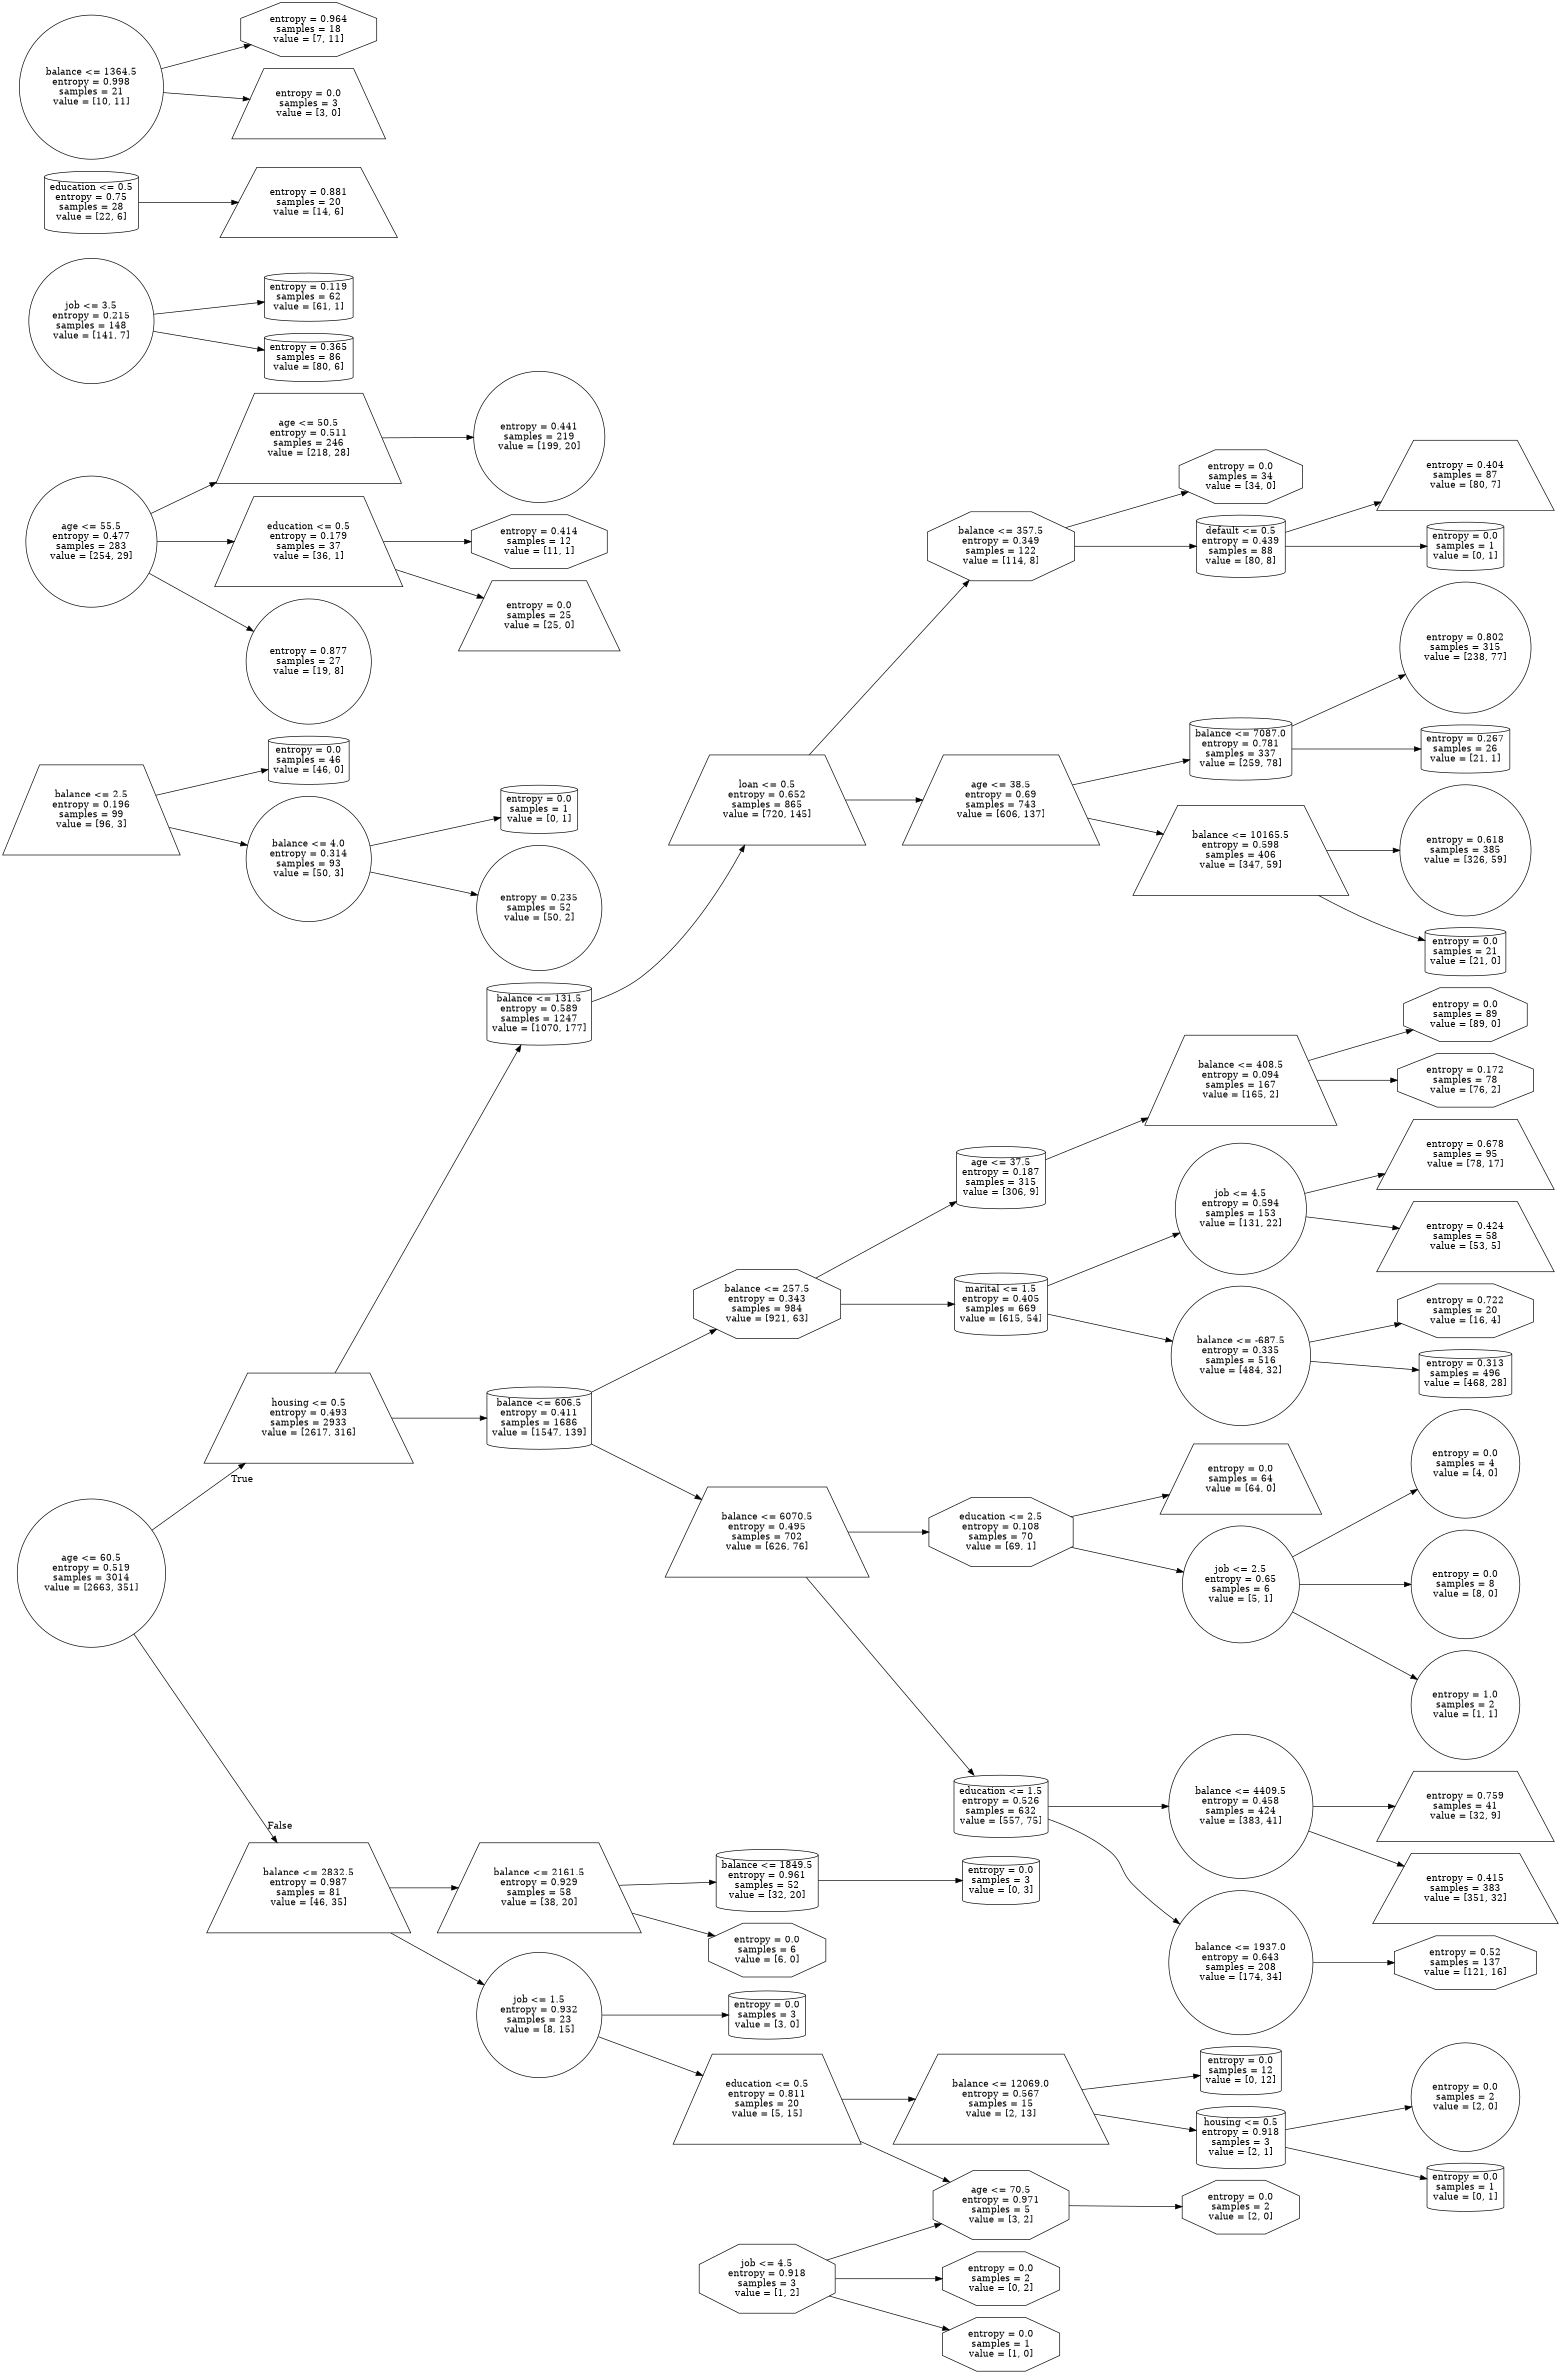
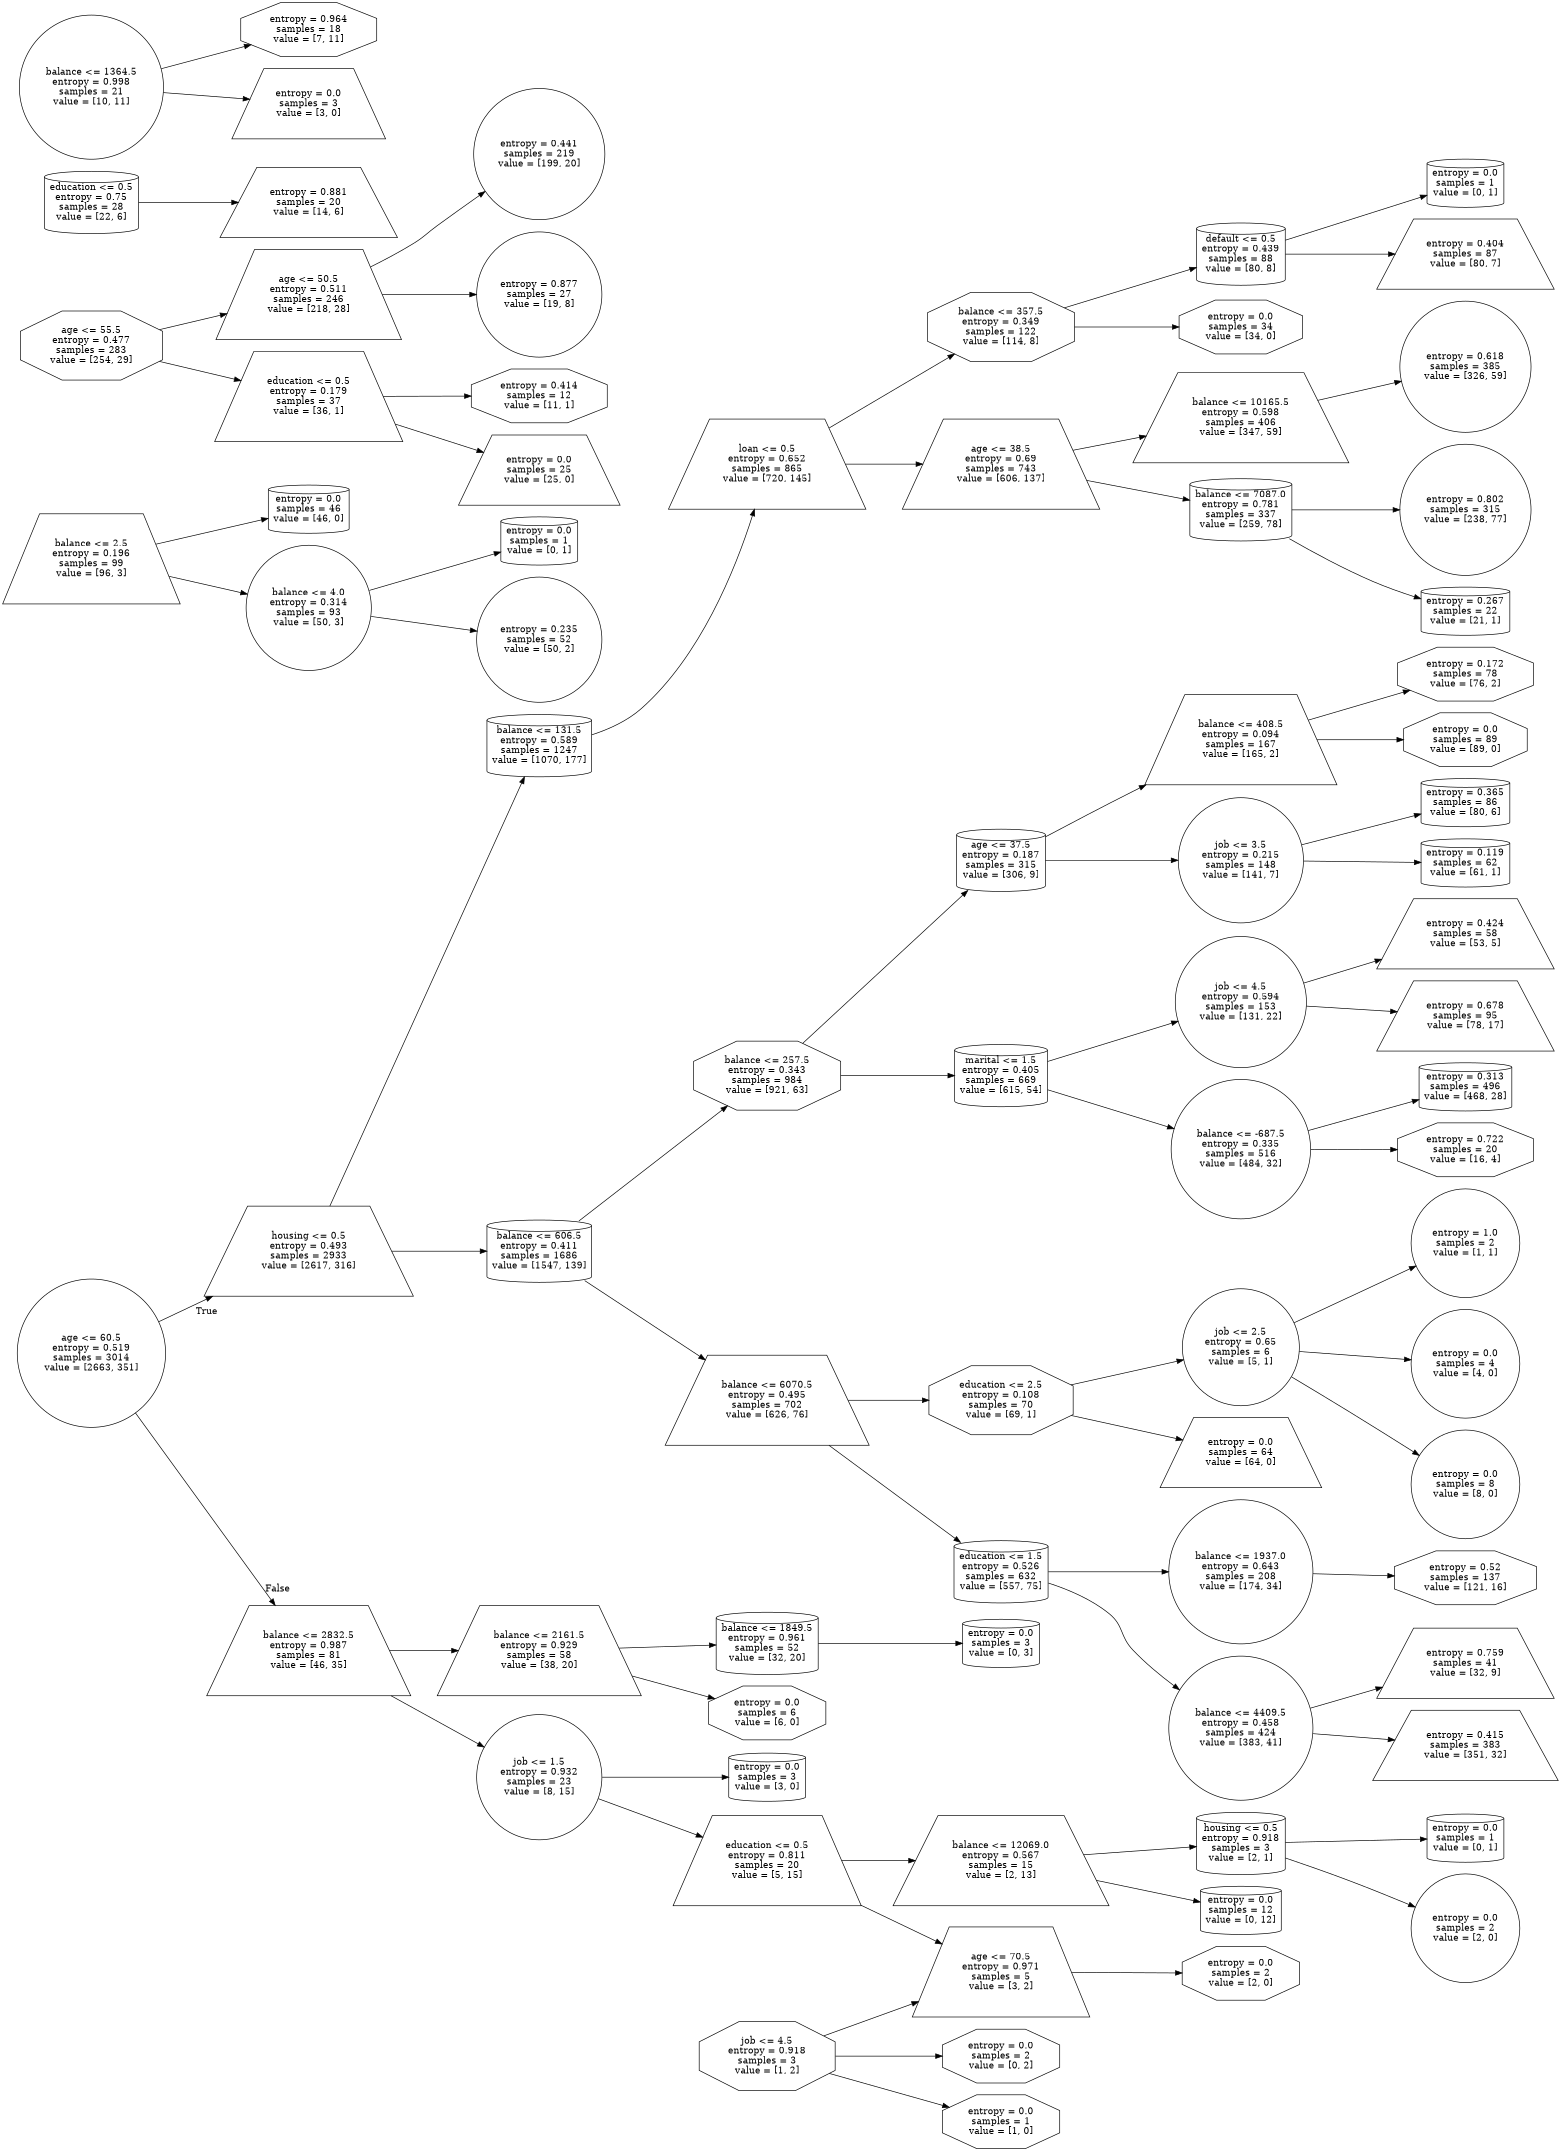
(91, 542) -> (91, 345)
(198, 601) -> (426, 294)
(1465, 749) -> (1465, 611)
none -> (1108, 860)
(1465, 952) -> none
(1001, 2205) -> (1001, 1972)
